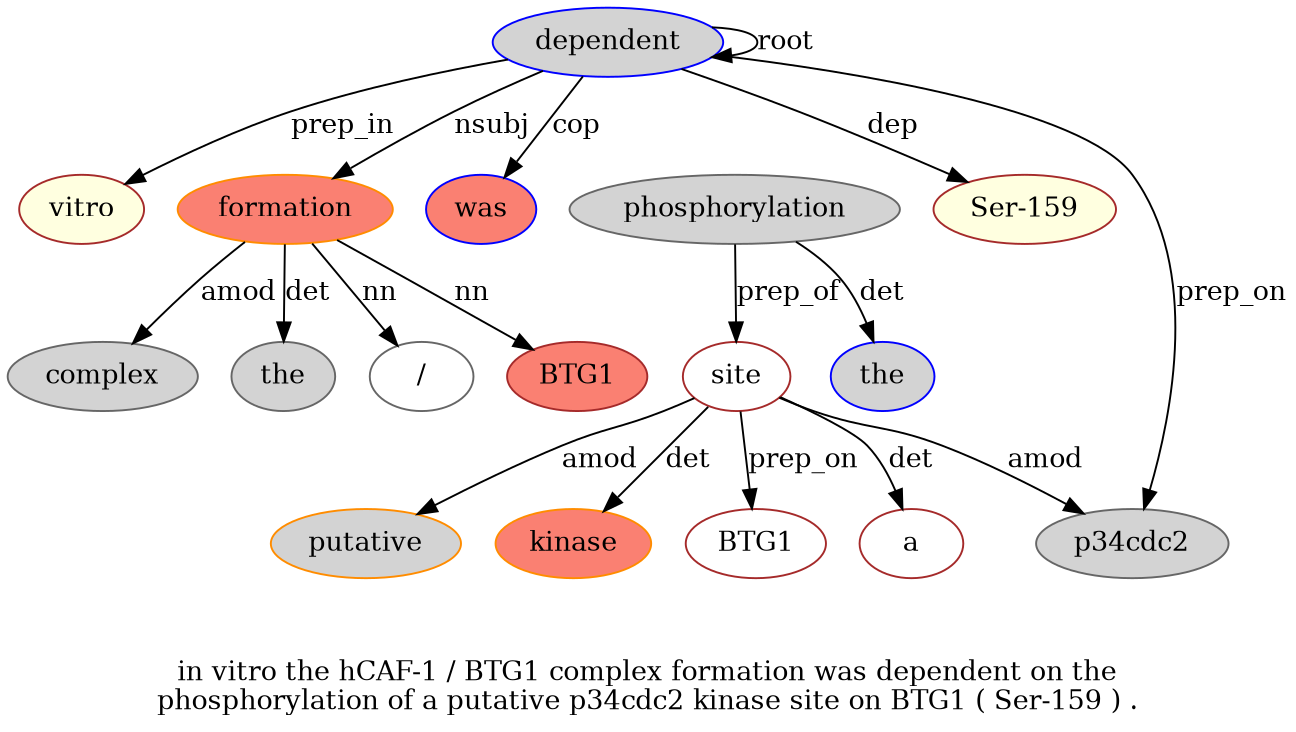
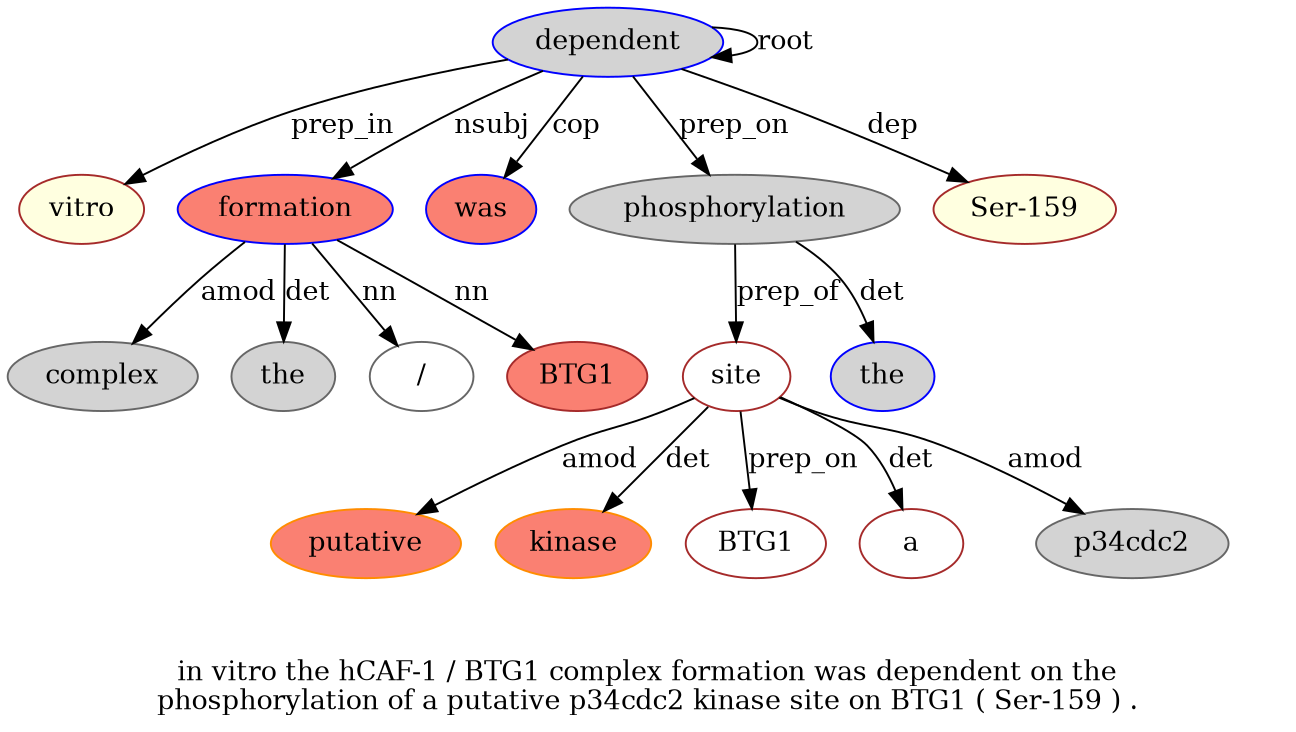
(1087, 141) -> (665, 118)
(285, 209) -> (285, 209)
(366, 544) -> (366, 544)
